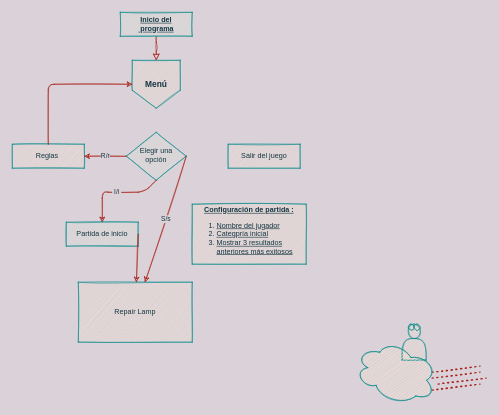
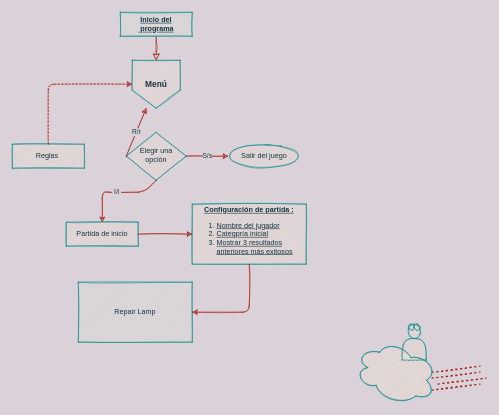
(59, 84) -> (59, 84)
(107, 156) -> (136, 133)
(156, 156) -> (156, 156)
(264, 156) -> (264, 156)
(166, 218) -> (205, 156)
(102, 234) -> (102, 234)
(137, 263) -> (163, 234)
(135, 312) -> (135, 312)
none -> (245, 312)
